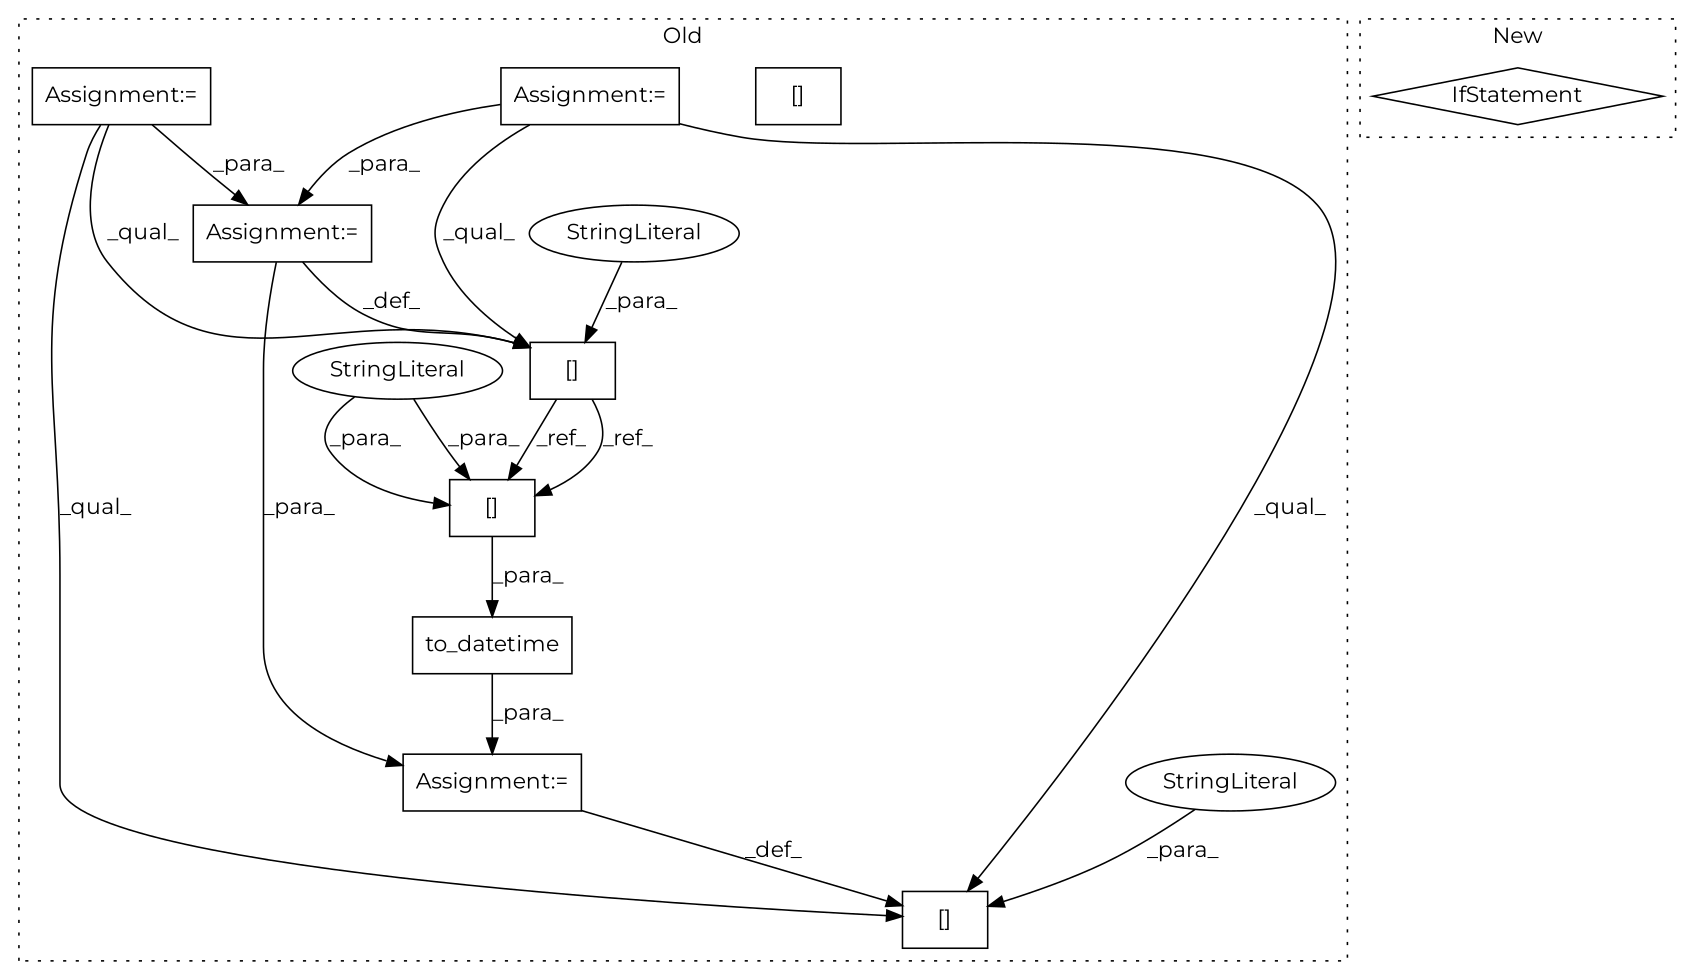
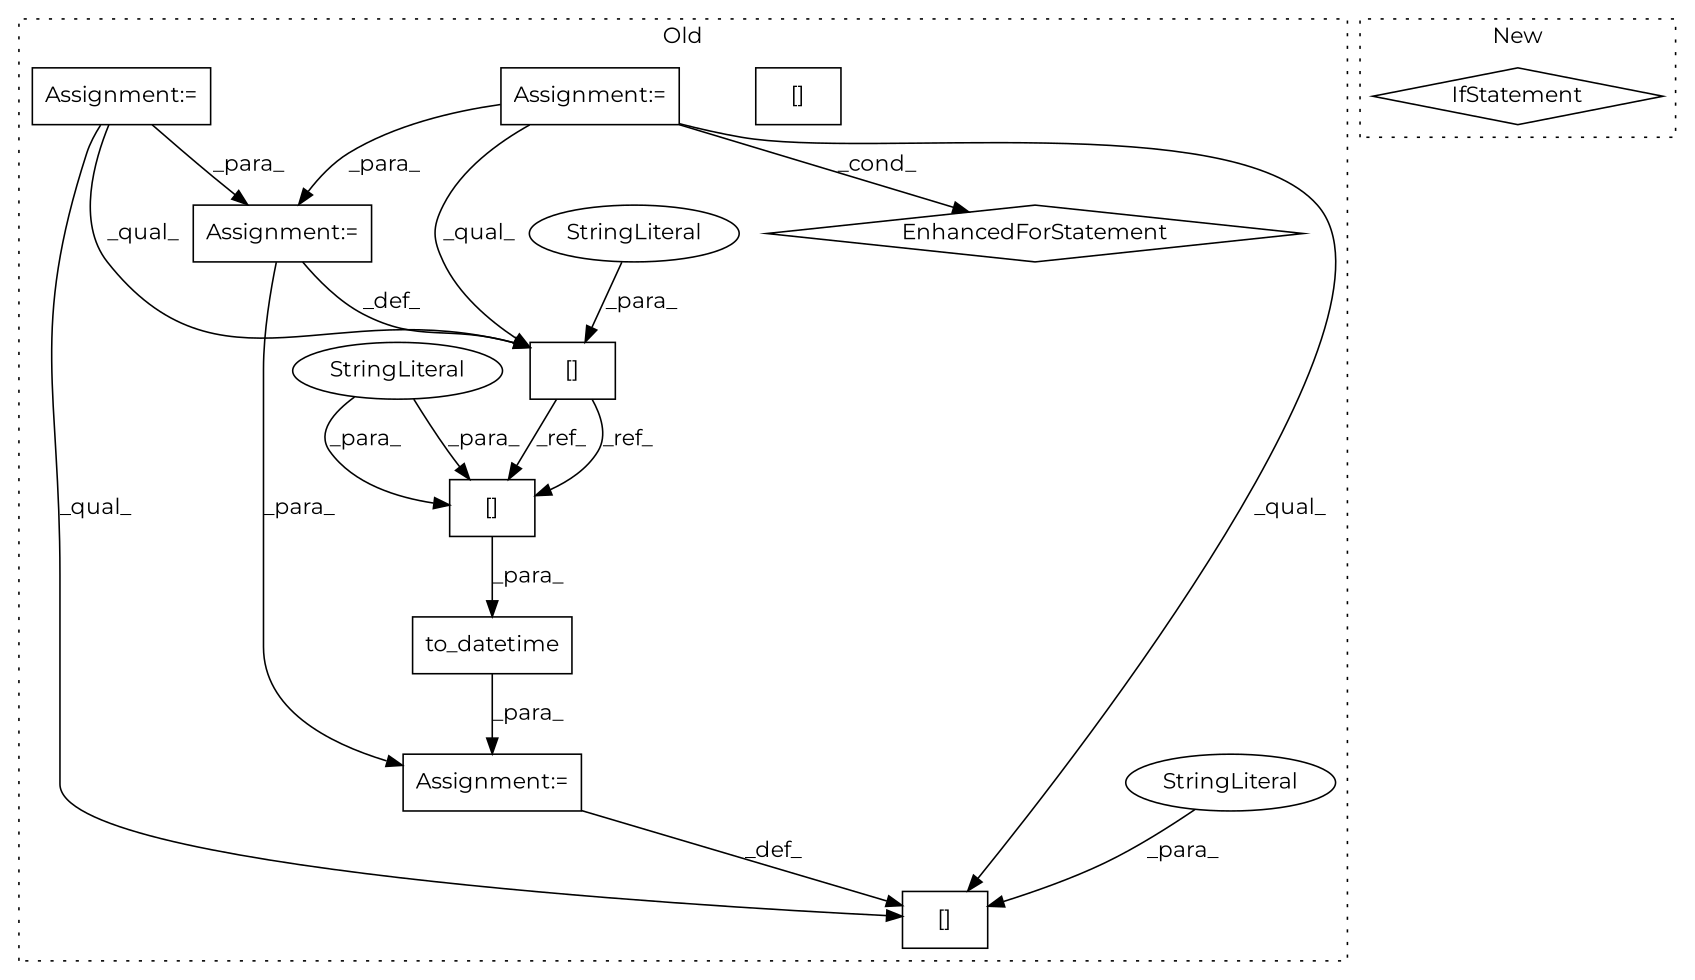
none -> (1035, 234)
